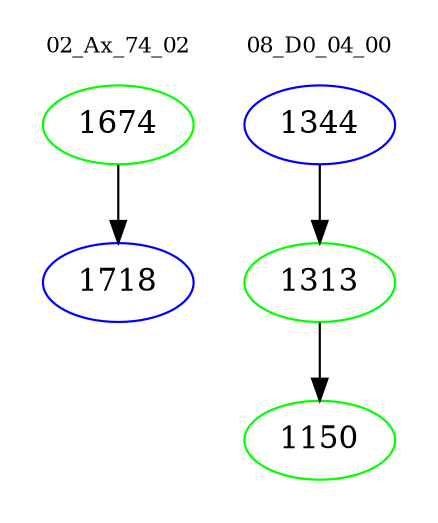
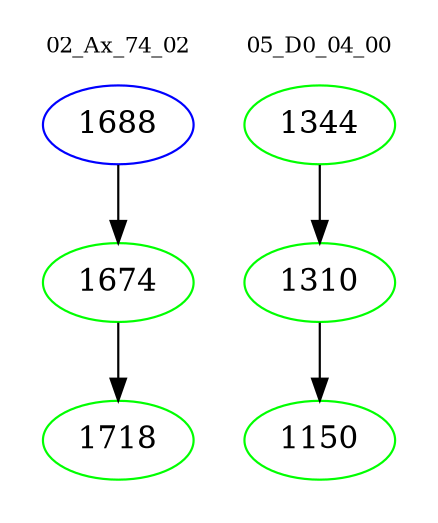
(320, 47) -> (320, 47)
none -> (118, 125)
(320, 125) -> (320, 125)
(118, 283) -> (118, 440)
(320, 283) -> (320, 283)
